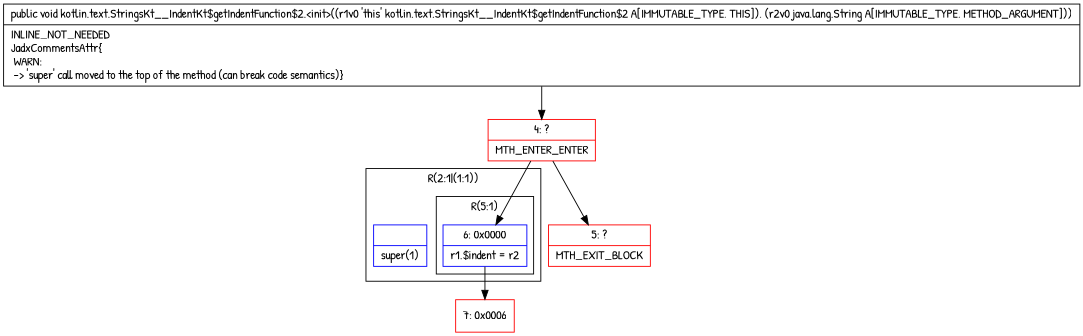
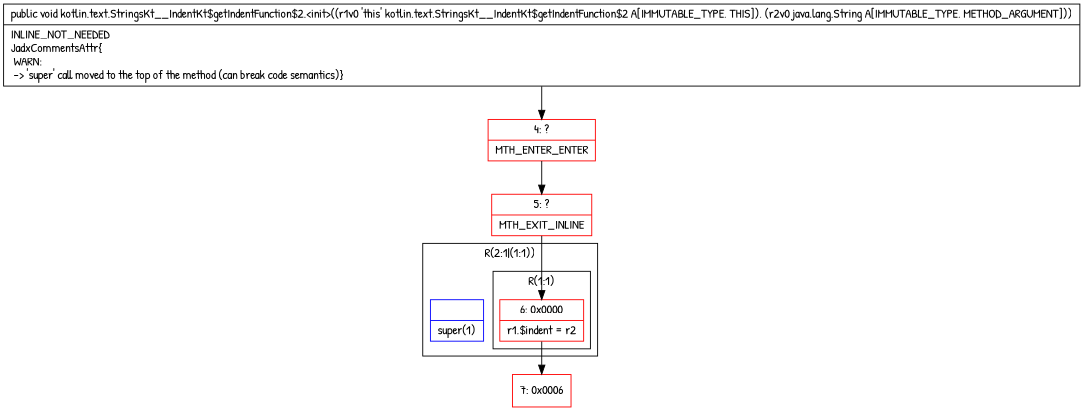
(516, 189) -> (542, 263)
(485, 207) -> (542, 282)
(485, 246) -> (542, 320)
(599, 256) -> (542, 225)
